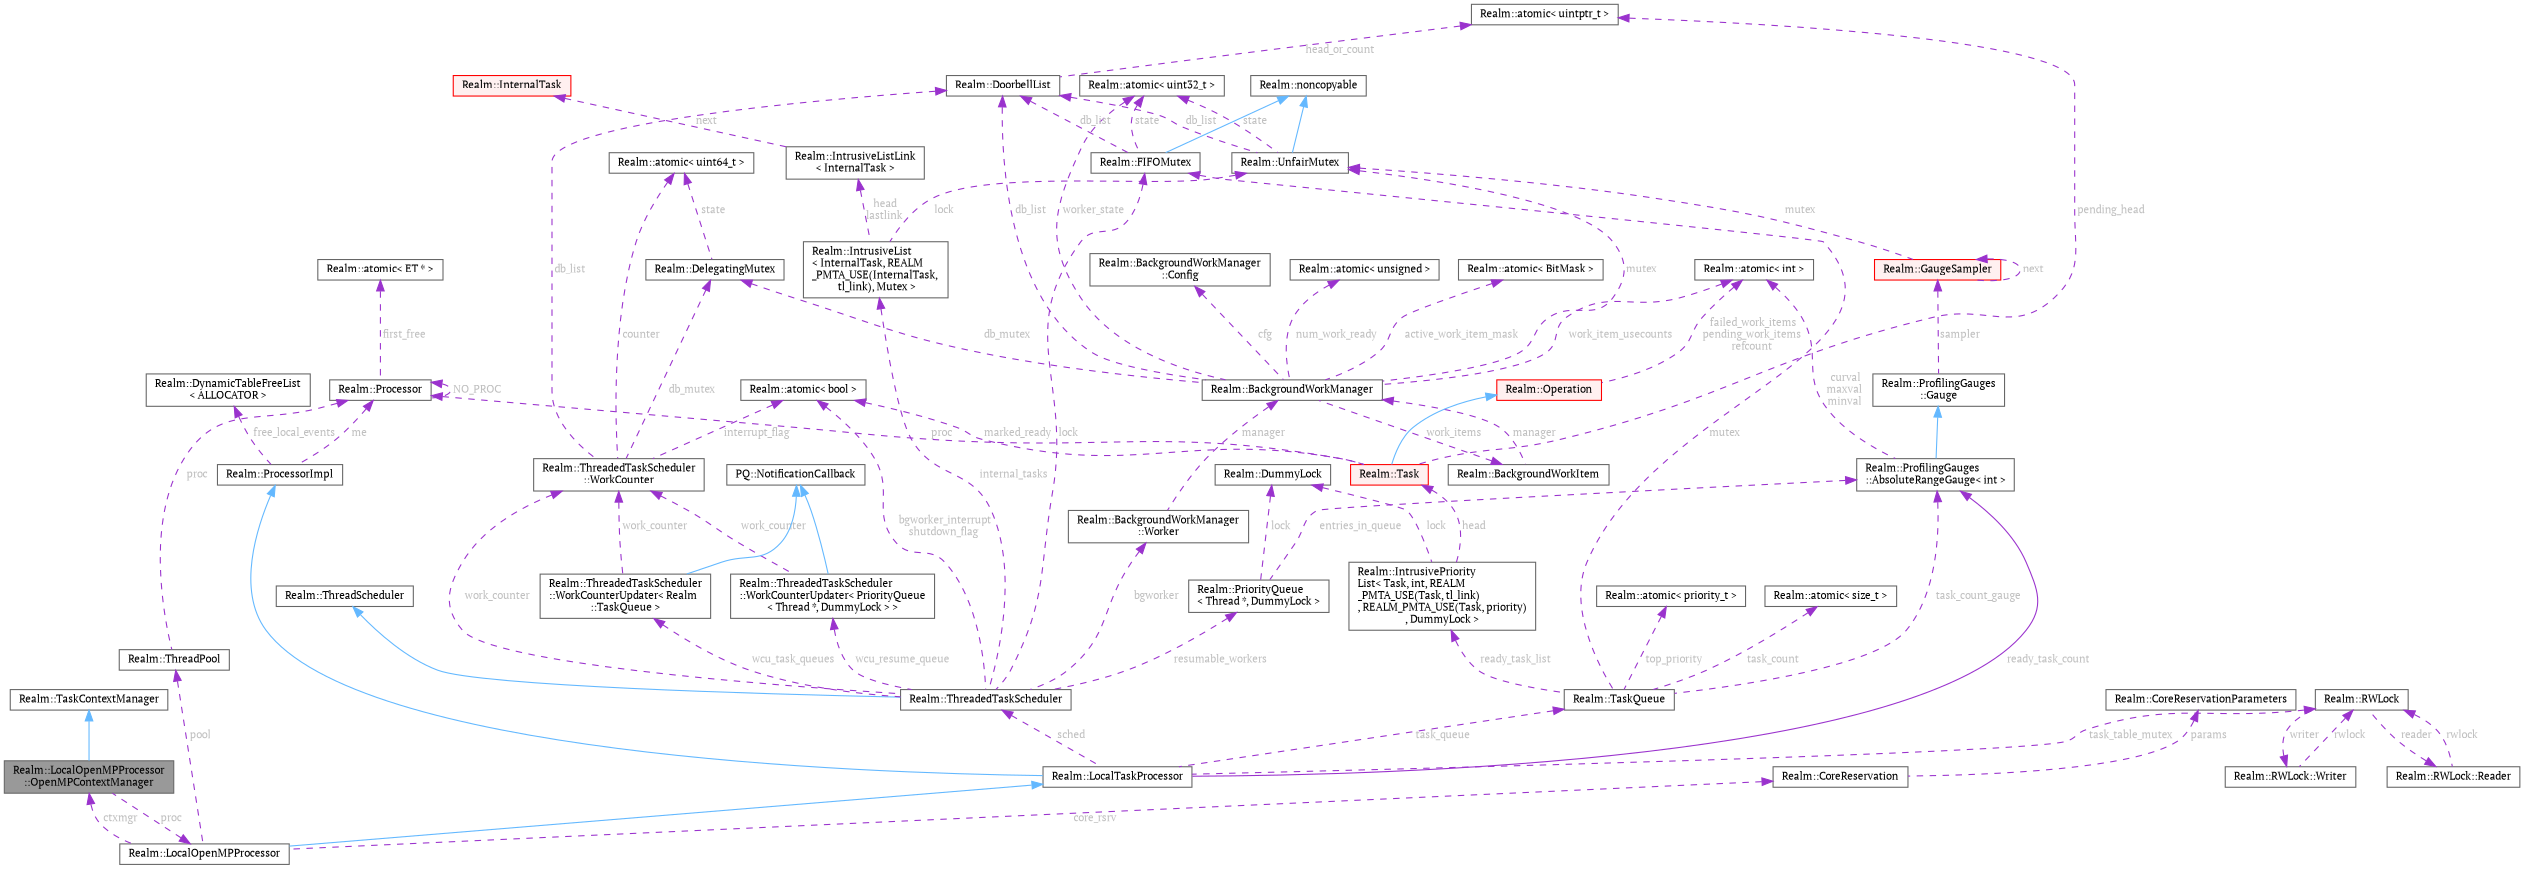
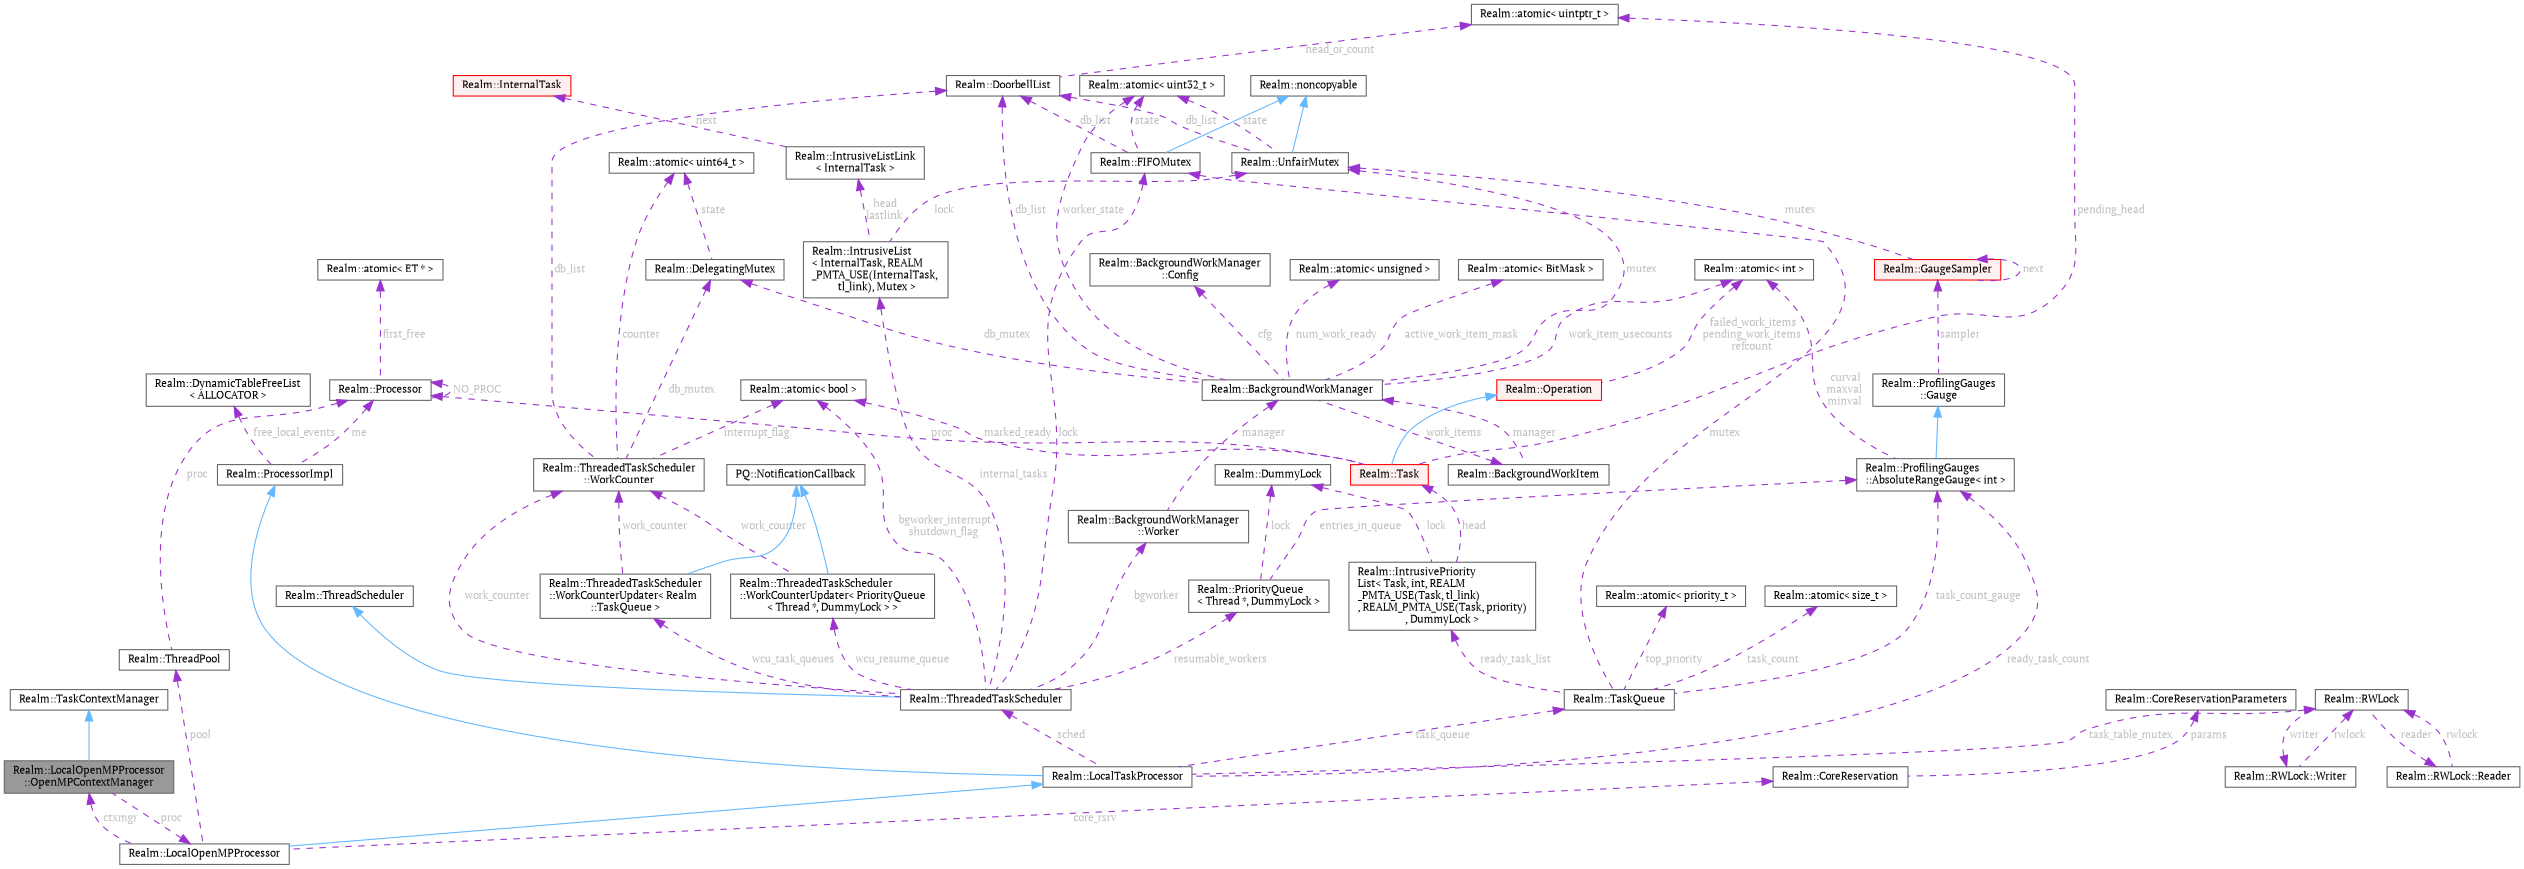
(1701, 744) -> (1701, 744)
